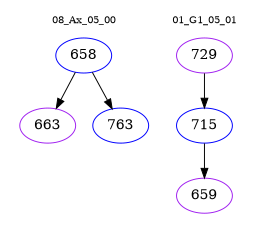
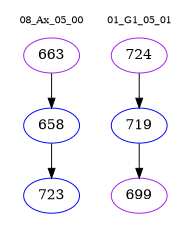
(204, 55) -> (139, 55)
(68, 86) -> (52, 86)
(121, 126) -> (52, 196)
(204, 126) -> (139, 126)
(204, 196) -> (139, 196)
